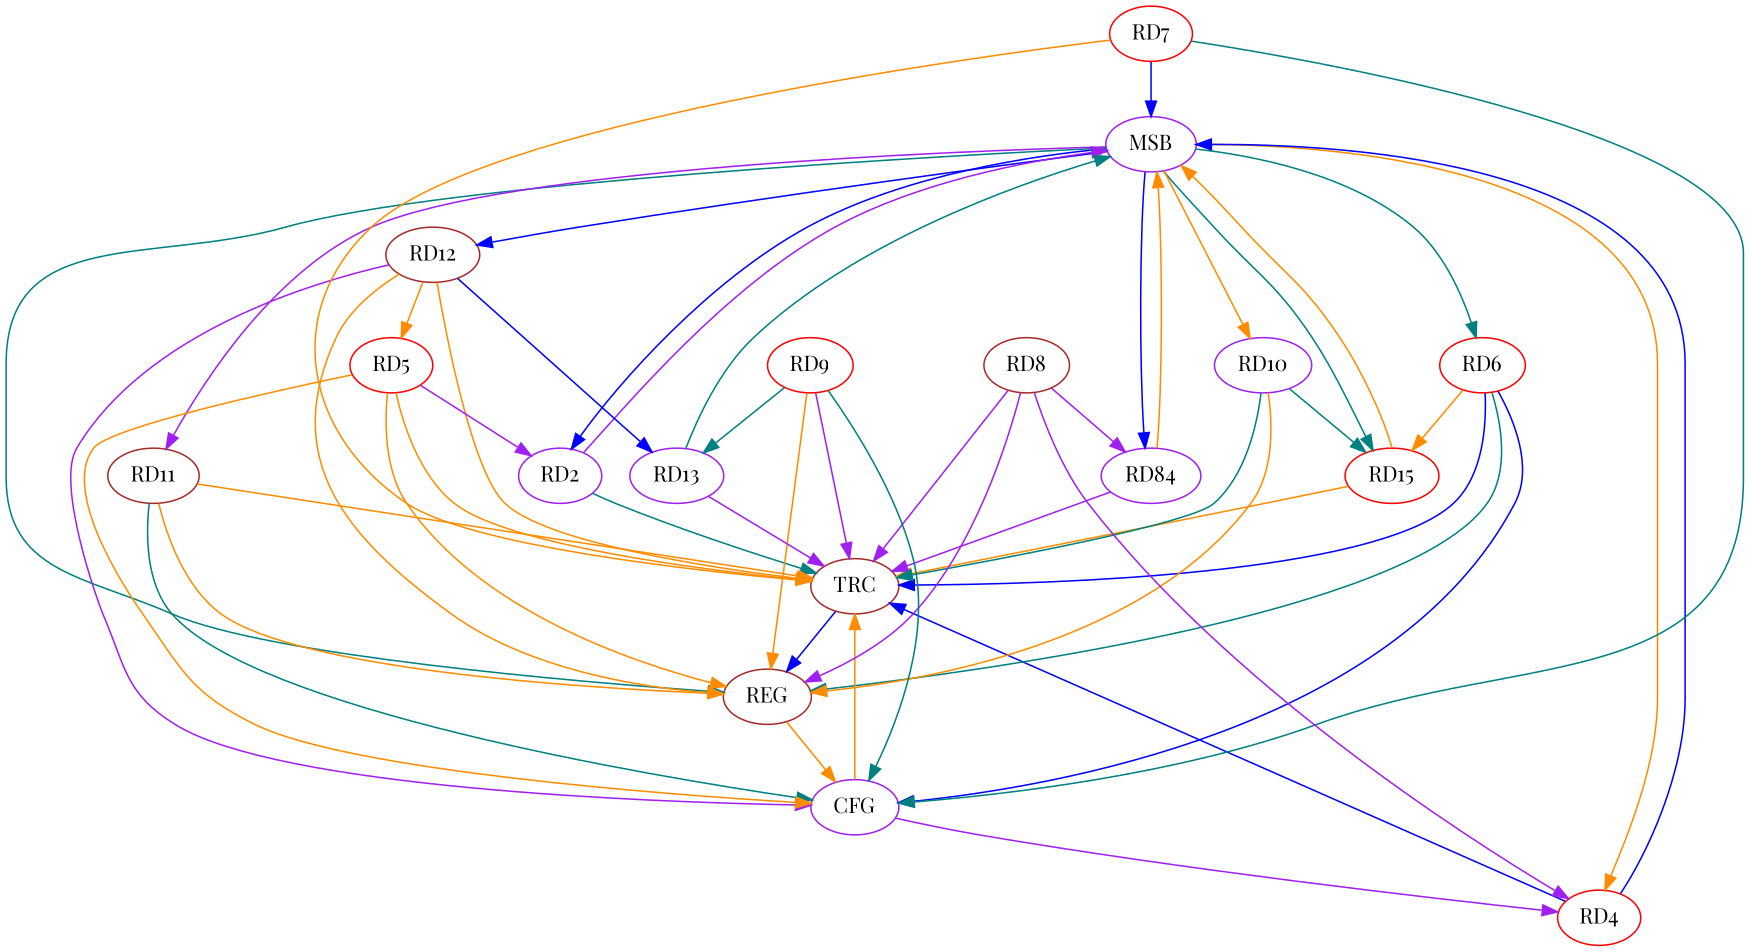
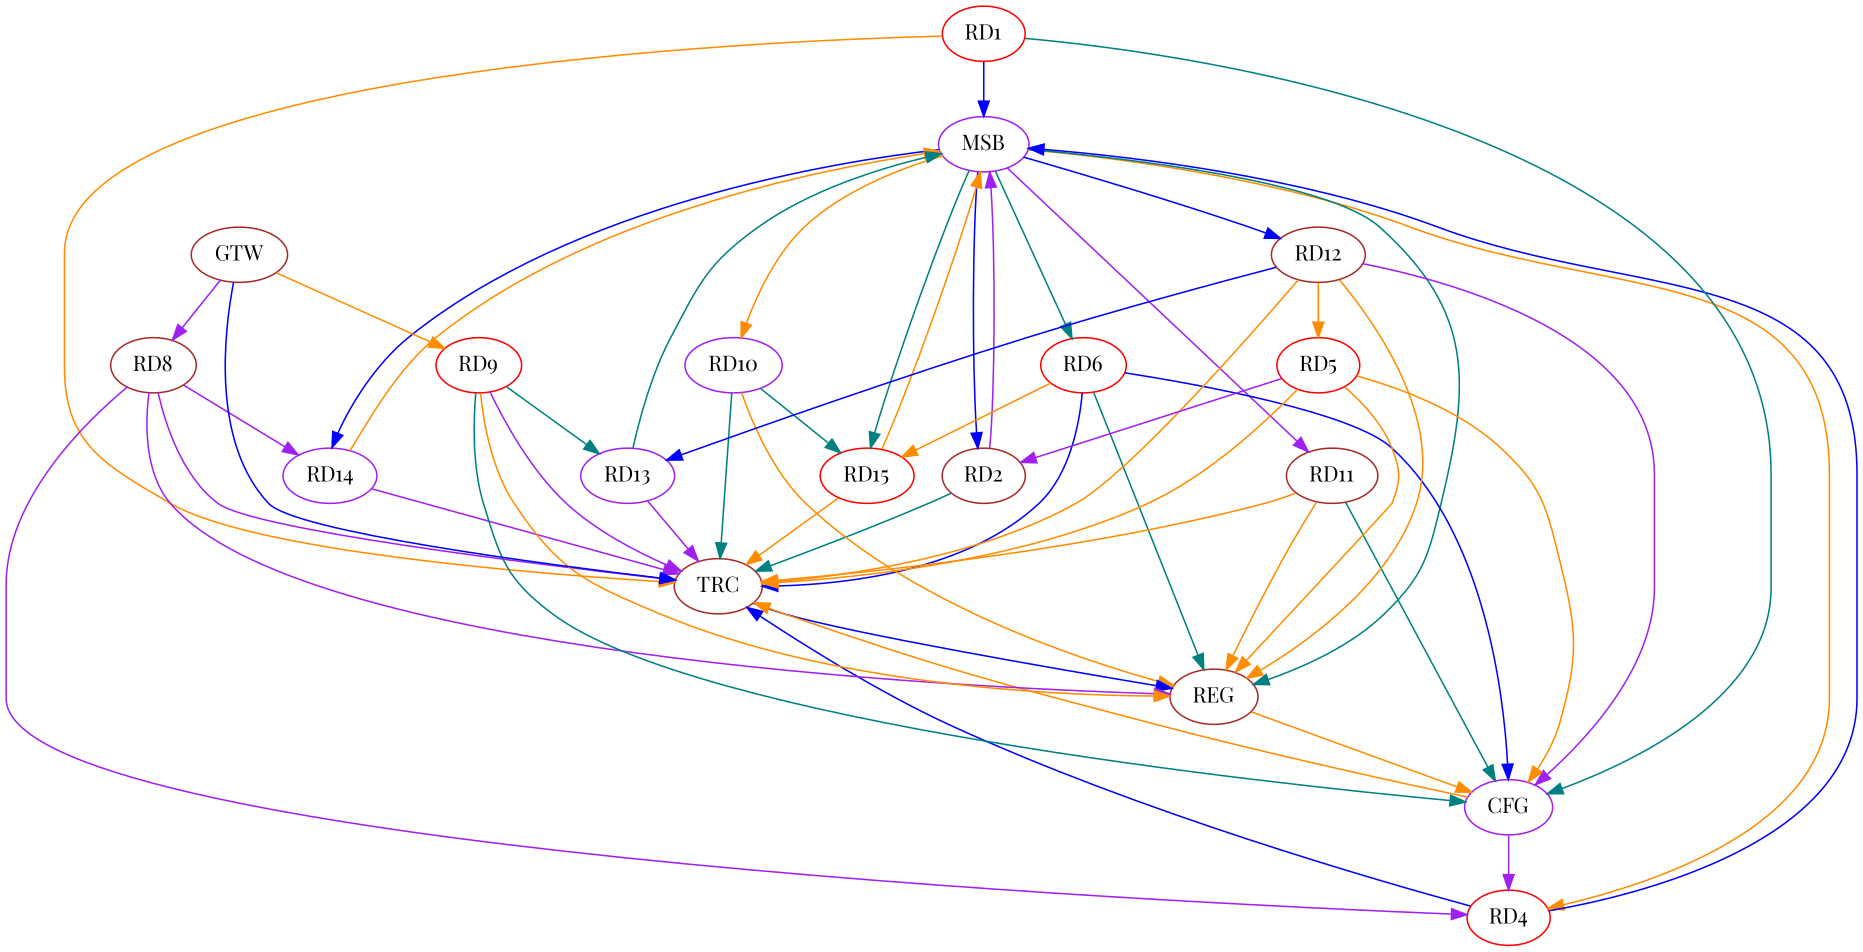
(1151, 34) -> (984, 34)
none -> (239, 255)
(560, 476) -> (984, 476)
(1151, 476) -> (330, 476)
